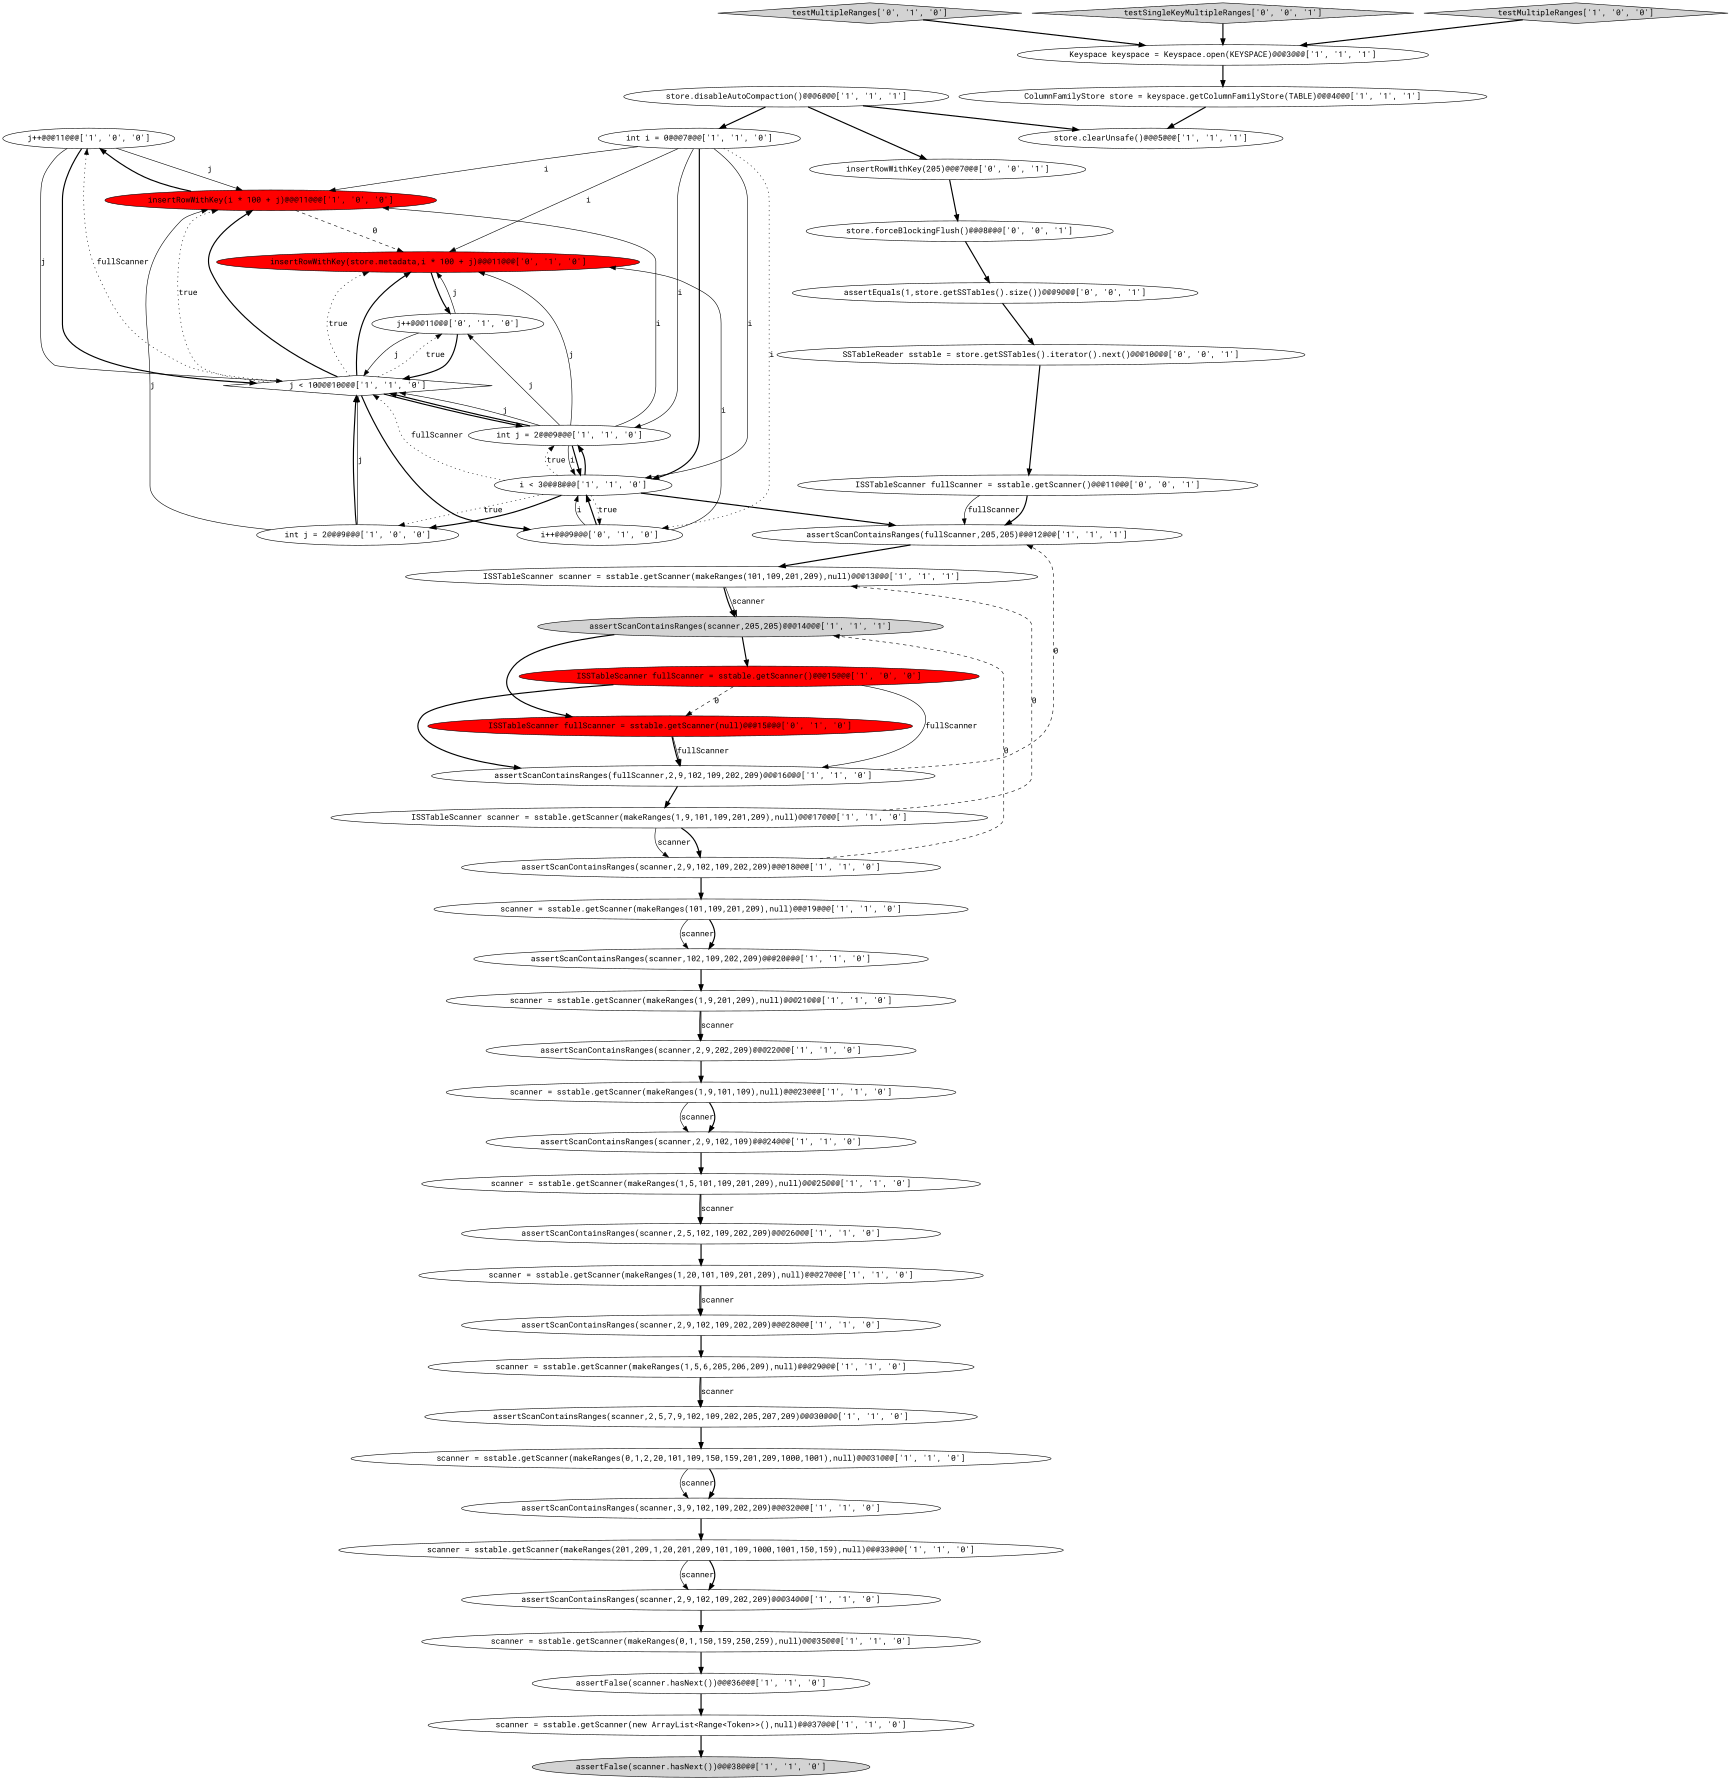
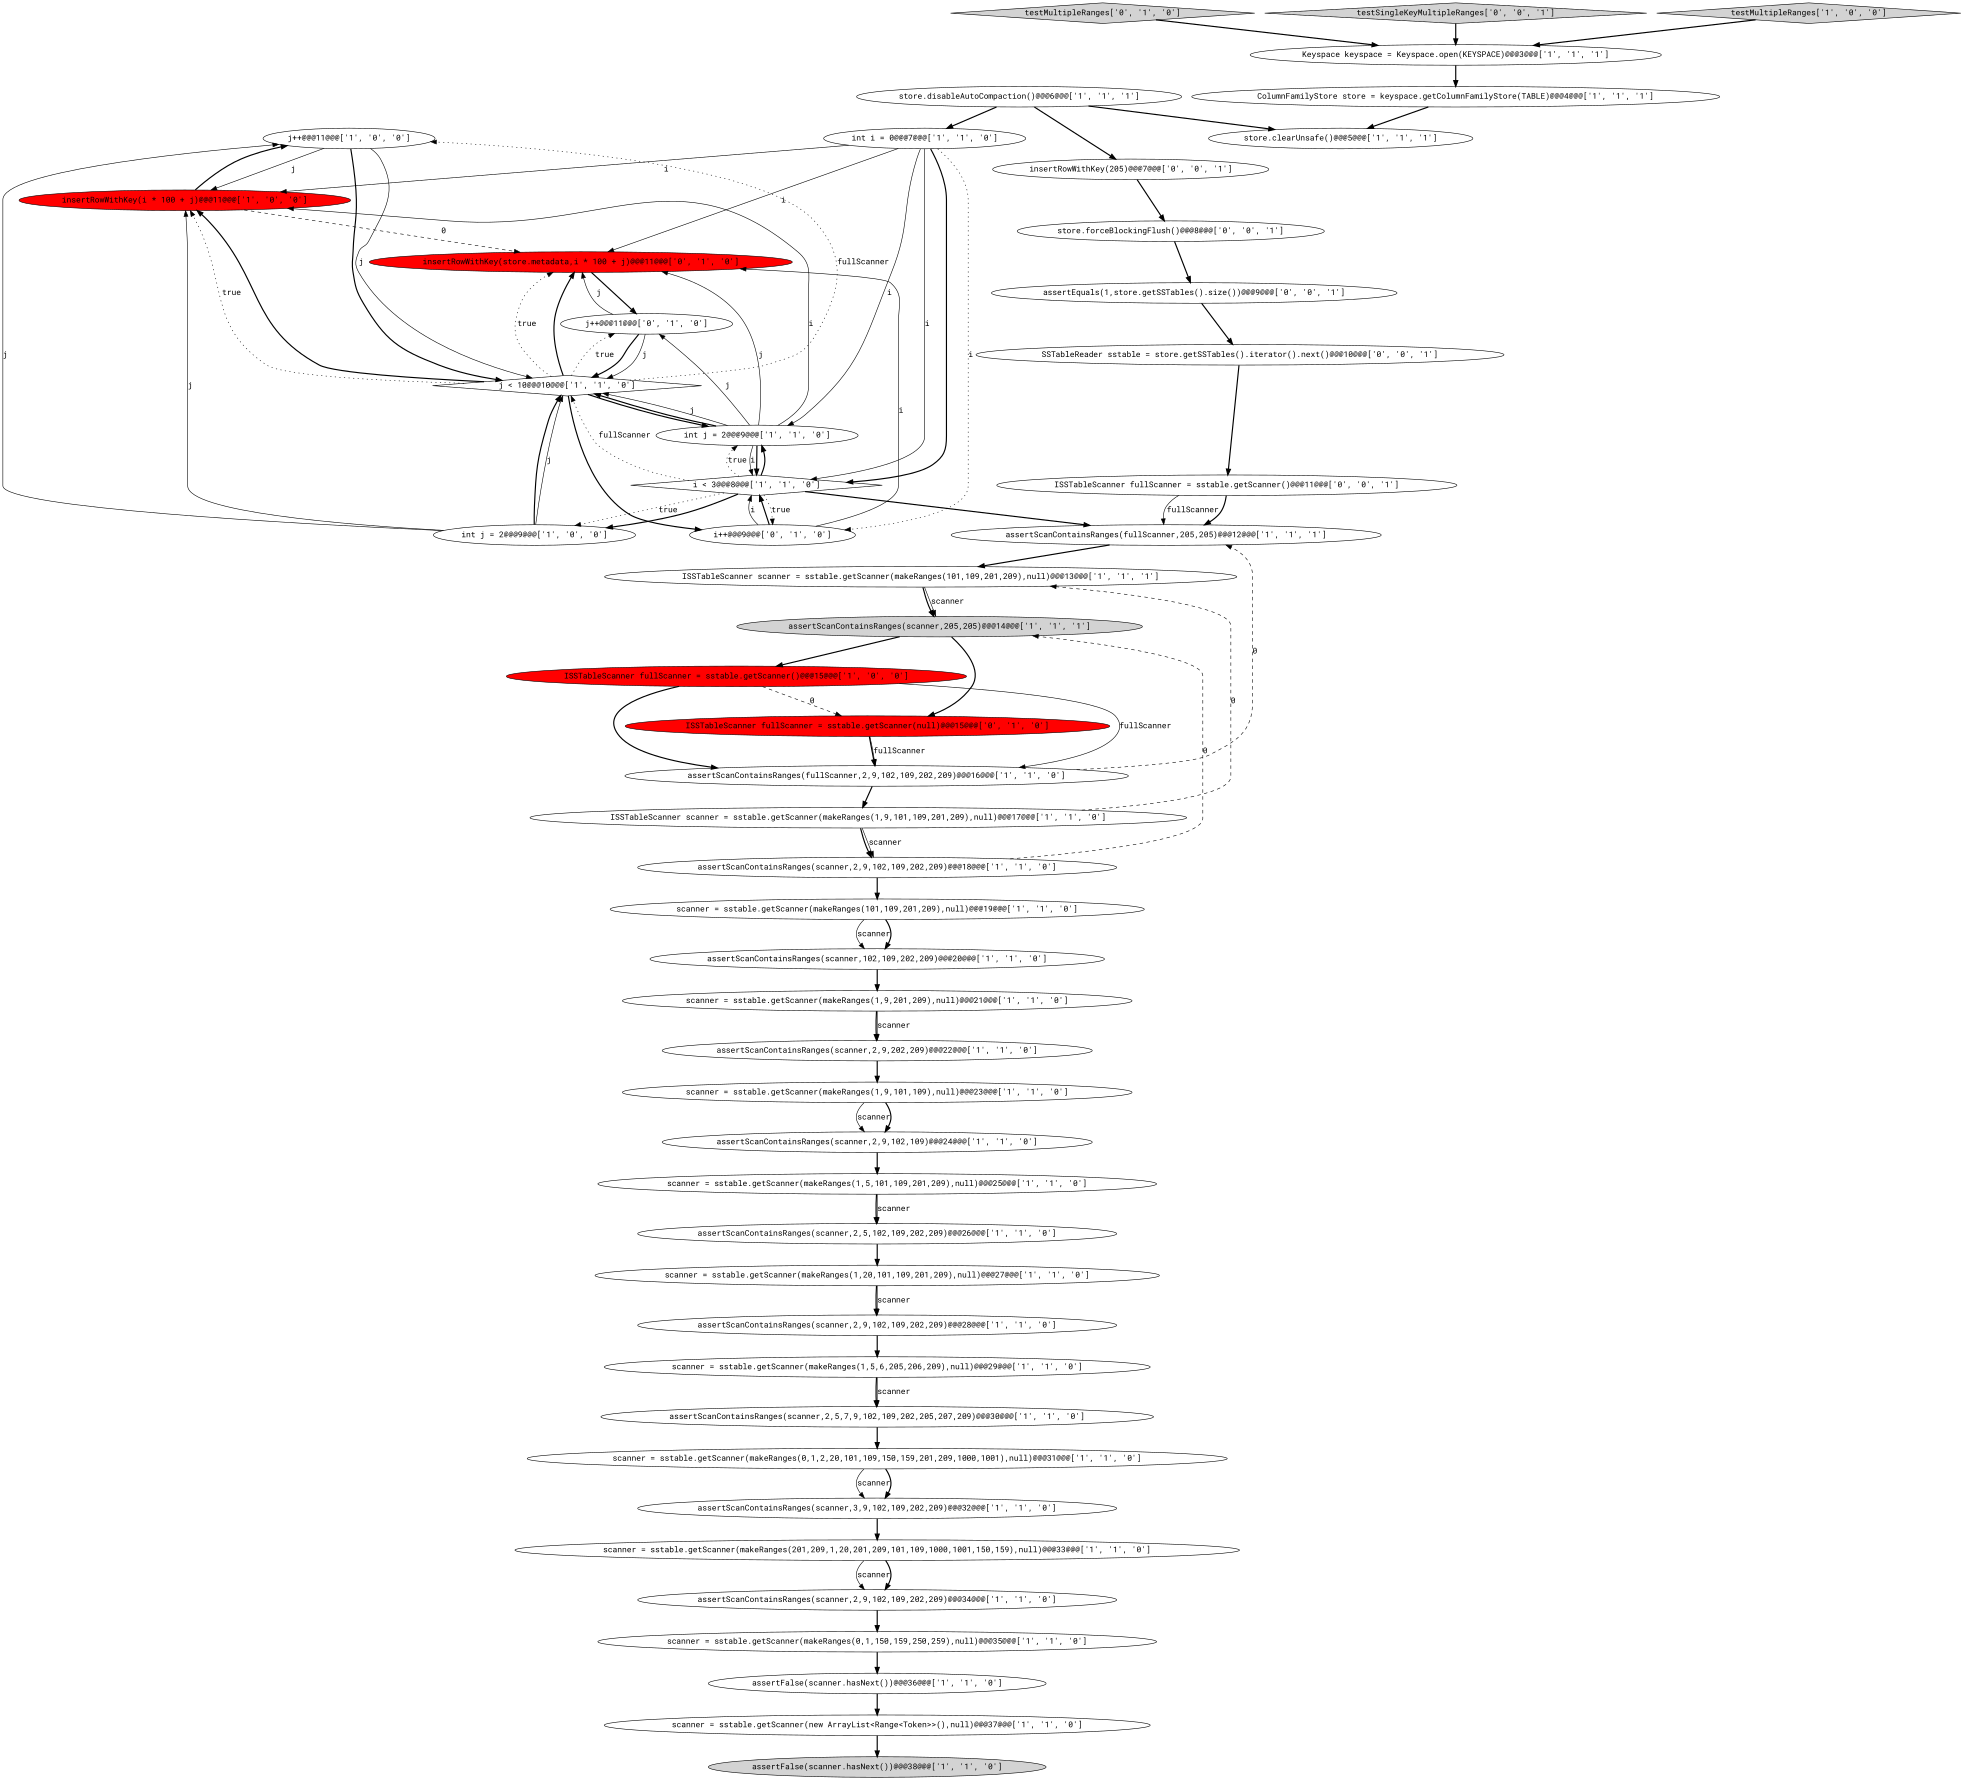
none -> (3, 425)
(583, 485) -> (756, 485)
